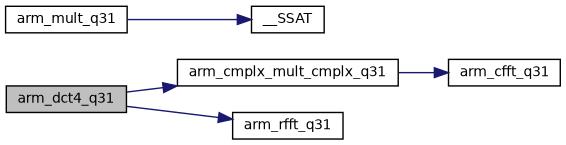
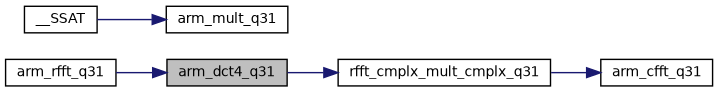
(182, 20) -> (125, 20)
(288, 73) -> (444, 73)
(173, 112) -> (134, 73)
